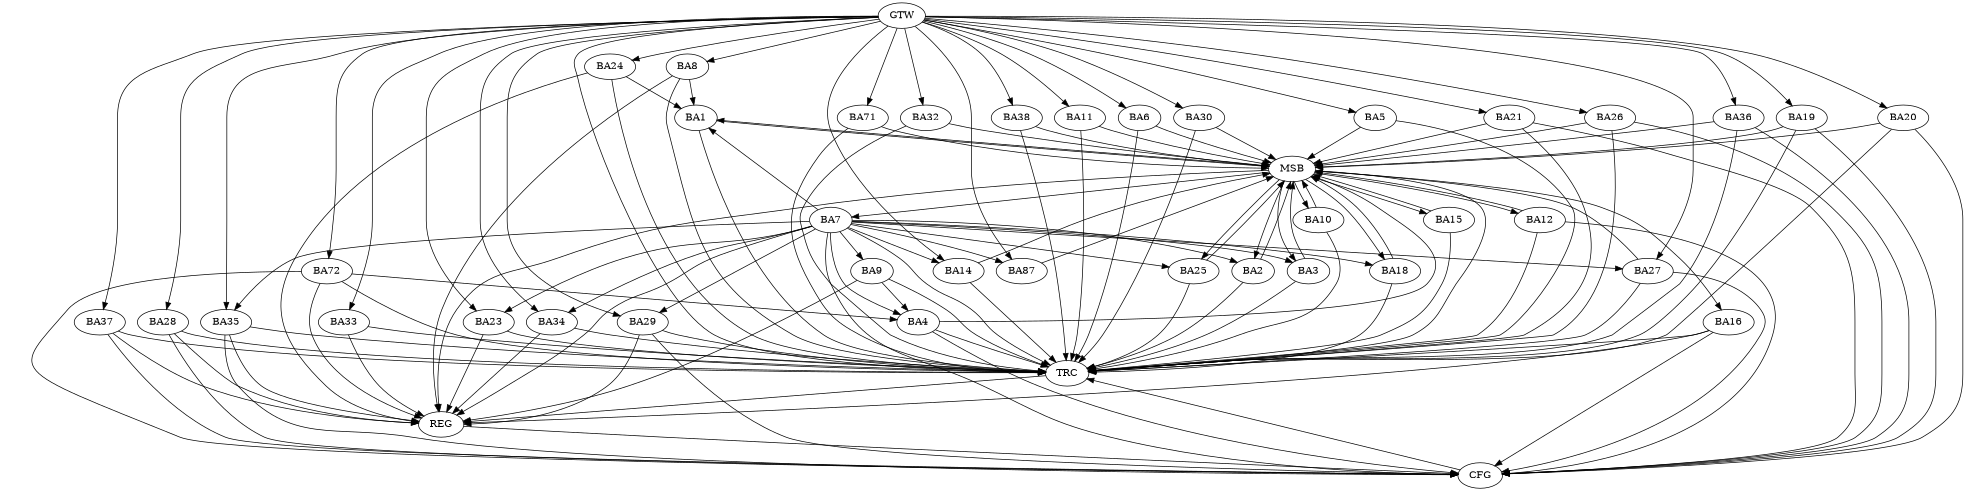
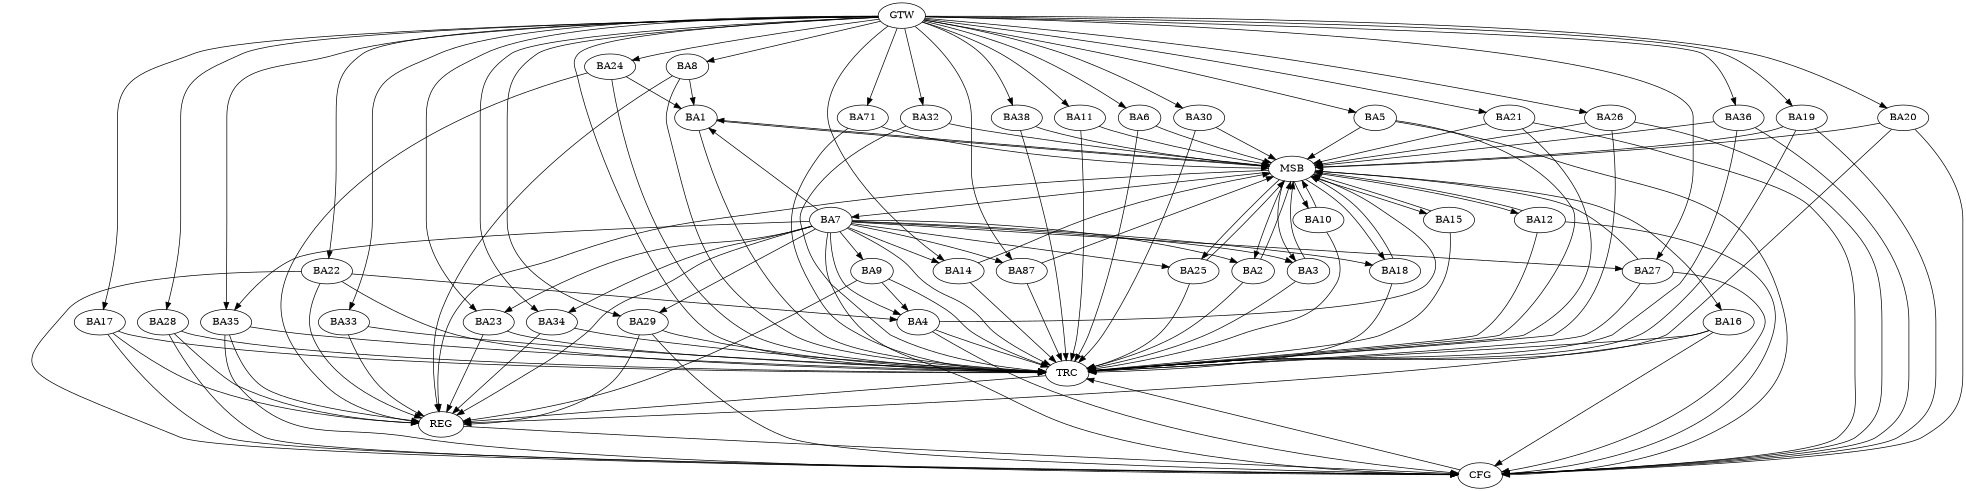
none -> (1768, 267)
(327, 271) -> (327, 271)
(100, 322) -> (100, 322)
(1415, 334) -> (1041, 315)
